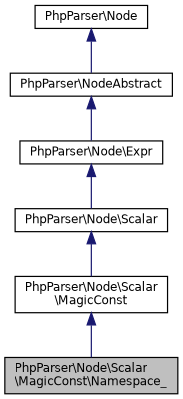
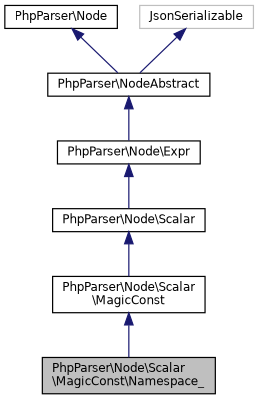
none -> (197, 17)
